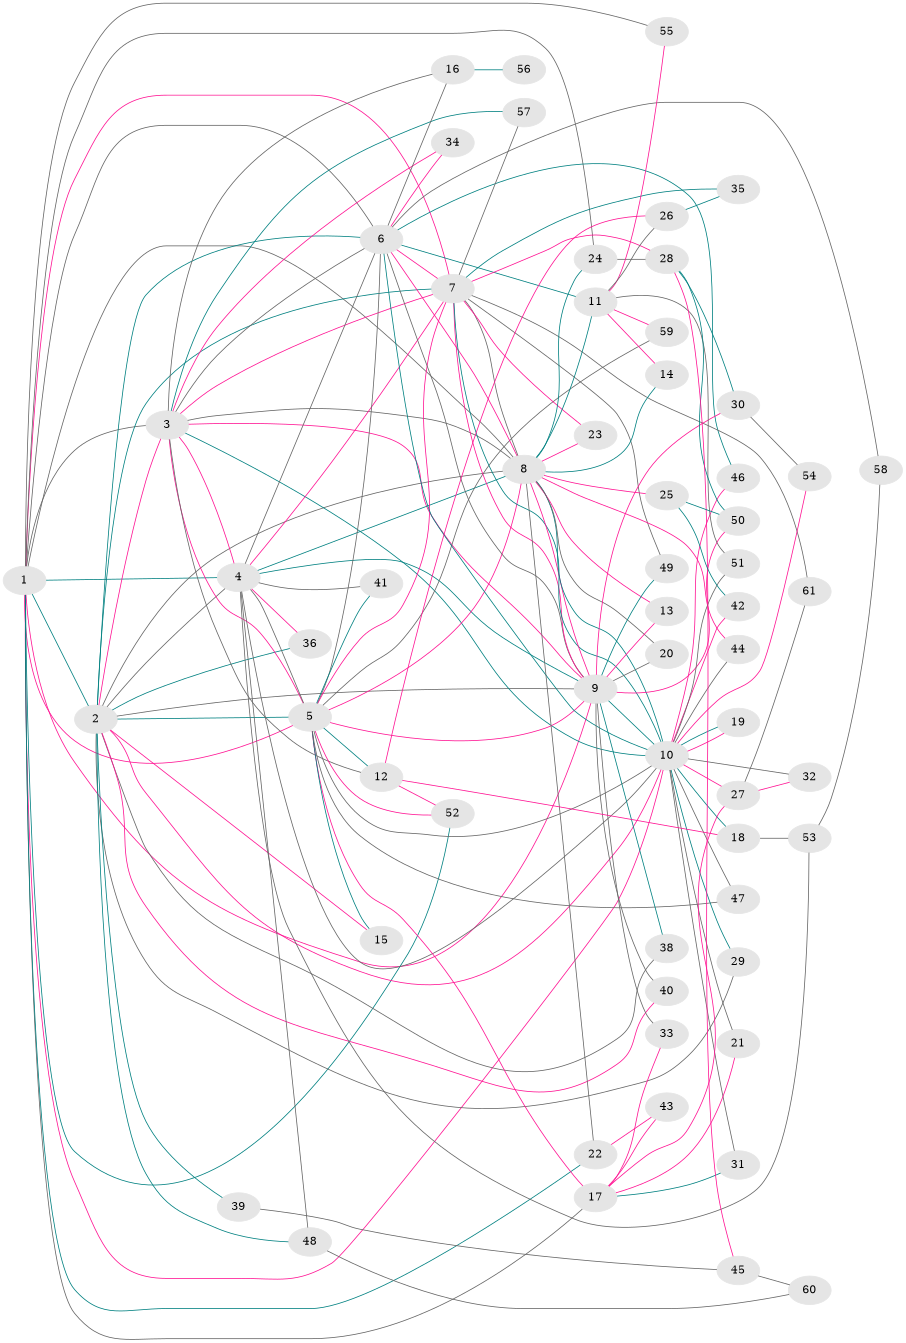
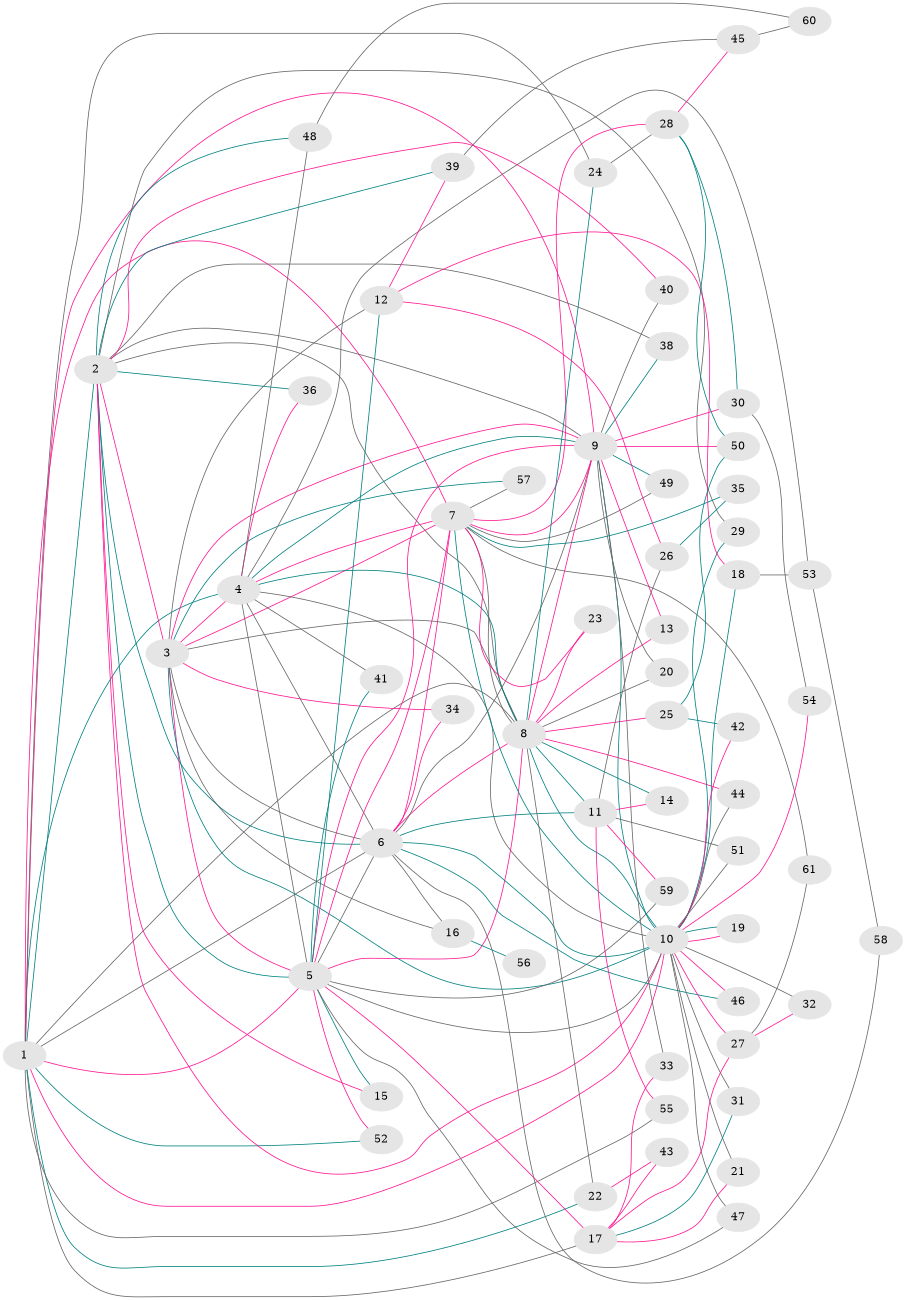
(149, 400) -> none
(58, 470) -> none
(164, 645) -> none
(417, 795) -> (413, 242)
